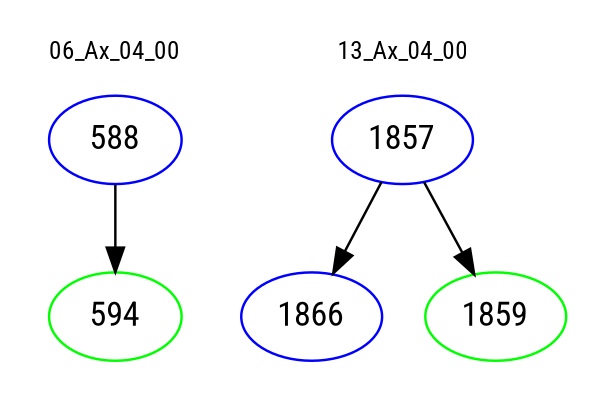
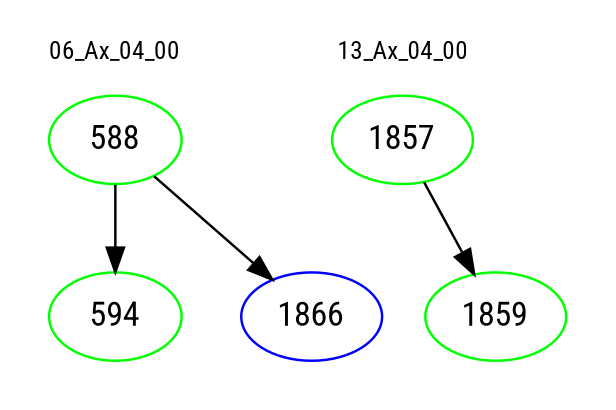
(115, 140) -> (115, 140)
(402, 140) -> (402, 140)
(363, 217) -> (186, 205)
